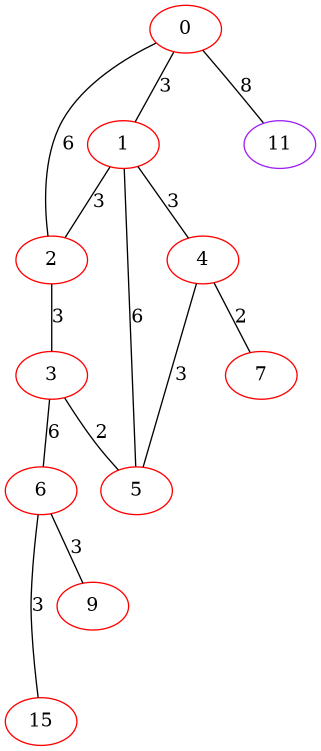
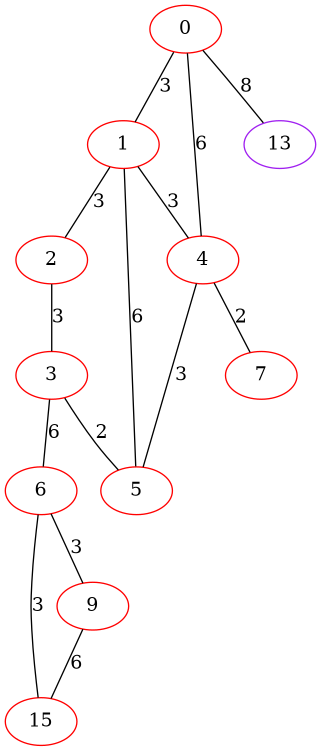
(64, 118) -> (194, 145)
(280, 145) -> (280, 145)
none -> (67, 664)
